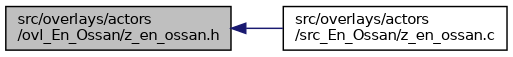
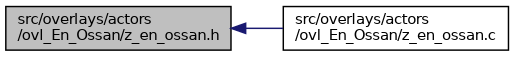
(395, 28) -> (396, 28)
